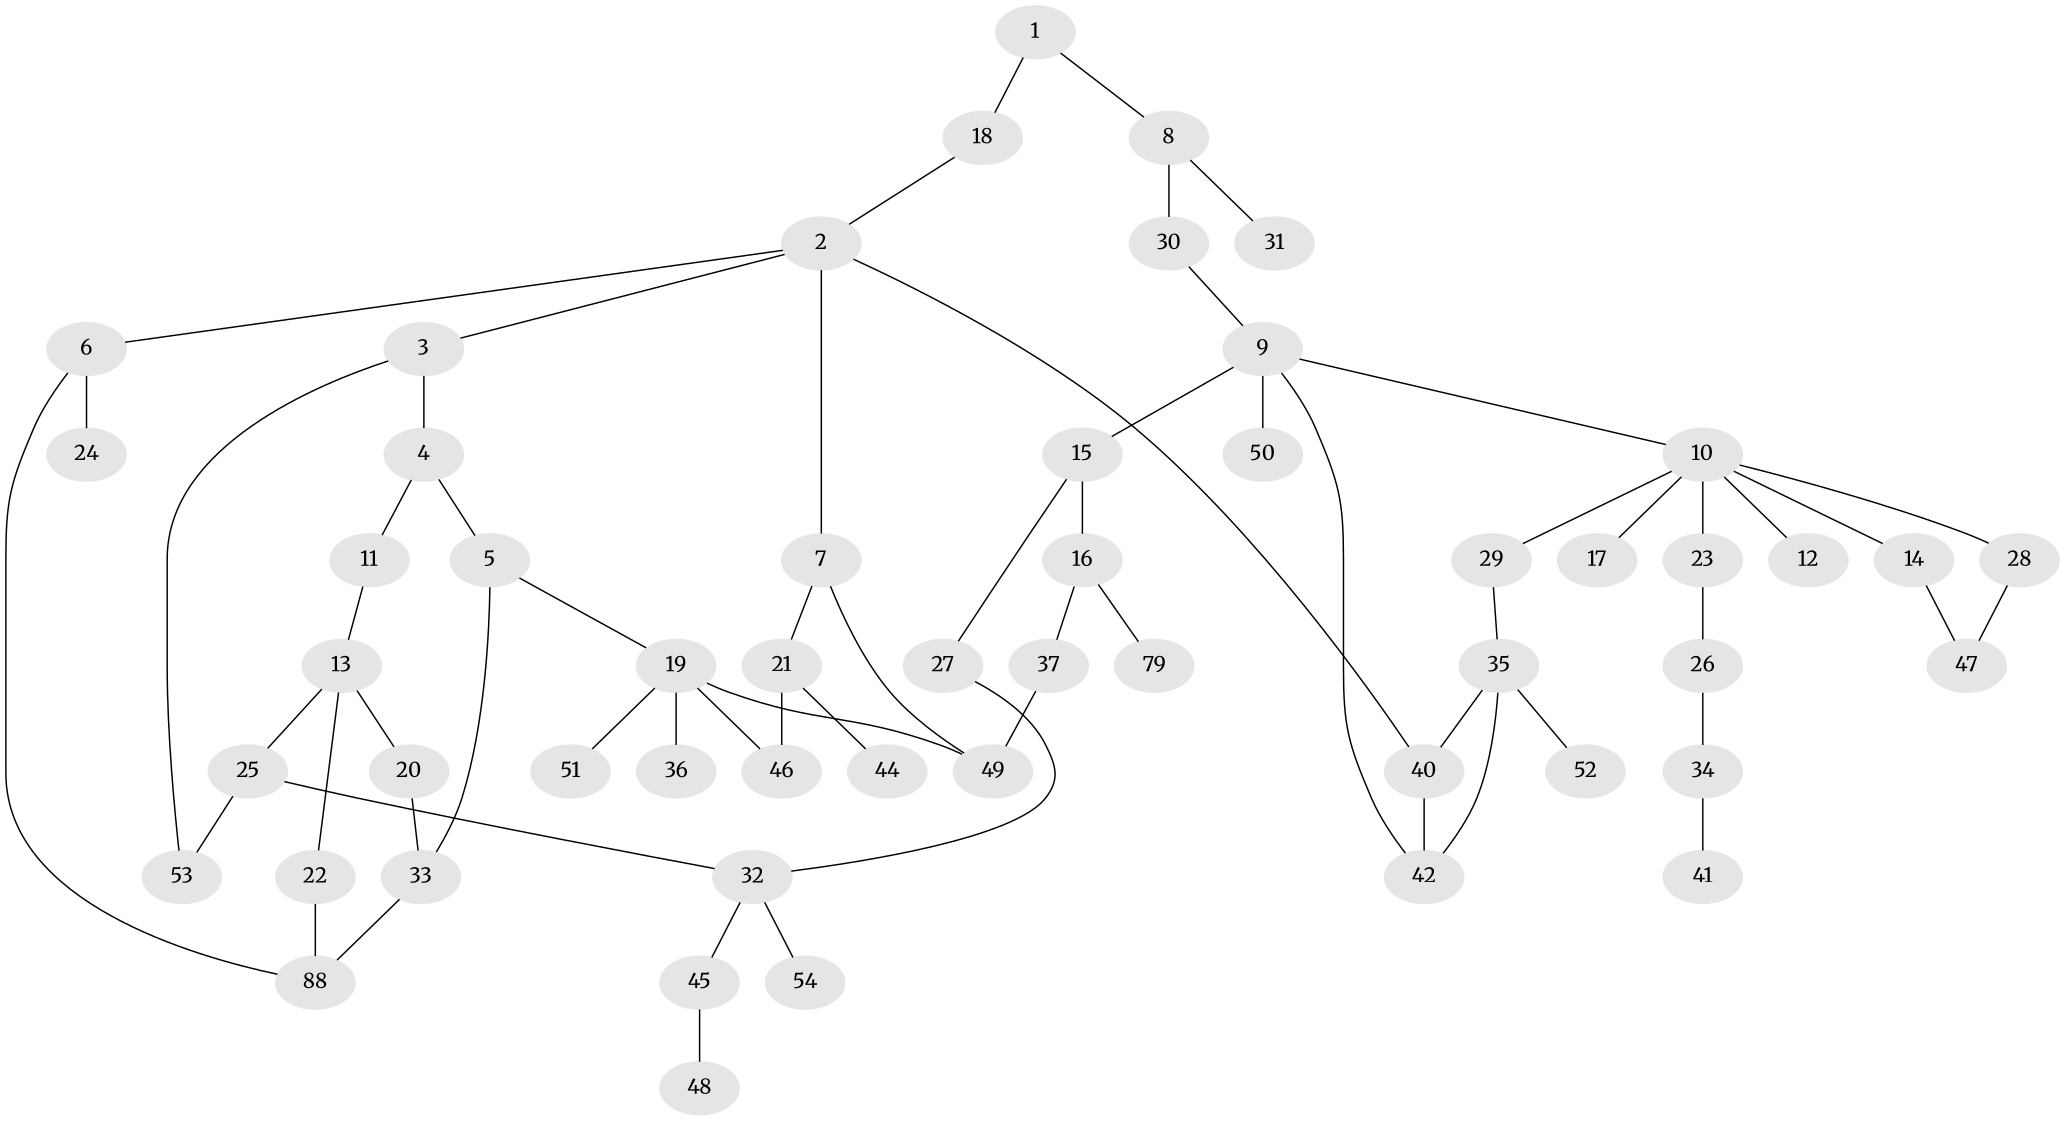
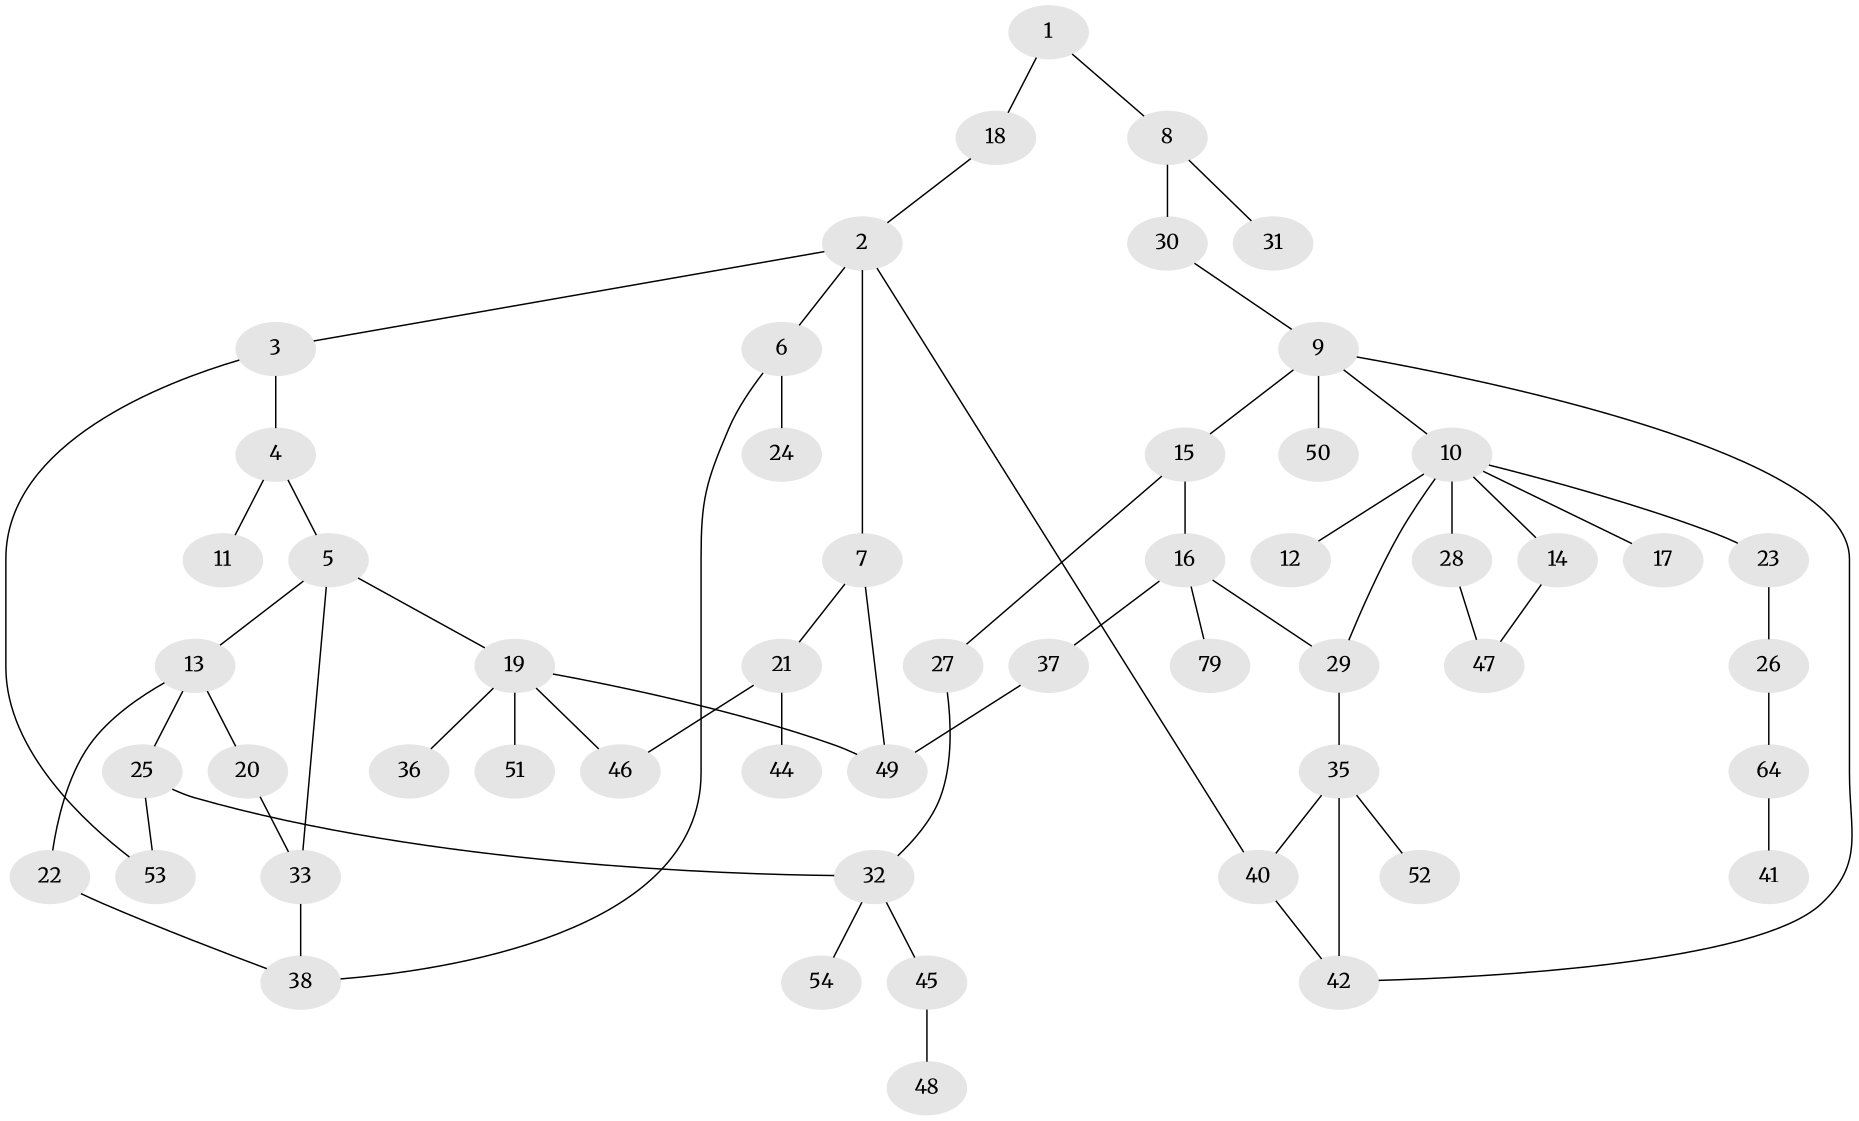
(356, 613) -> (262, 613)
none -> (1262, 613)
(1703, 771) -> (1769, 771)
(315, 983) -> (301, 983)
